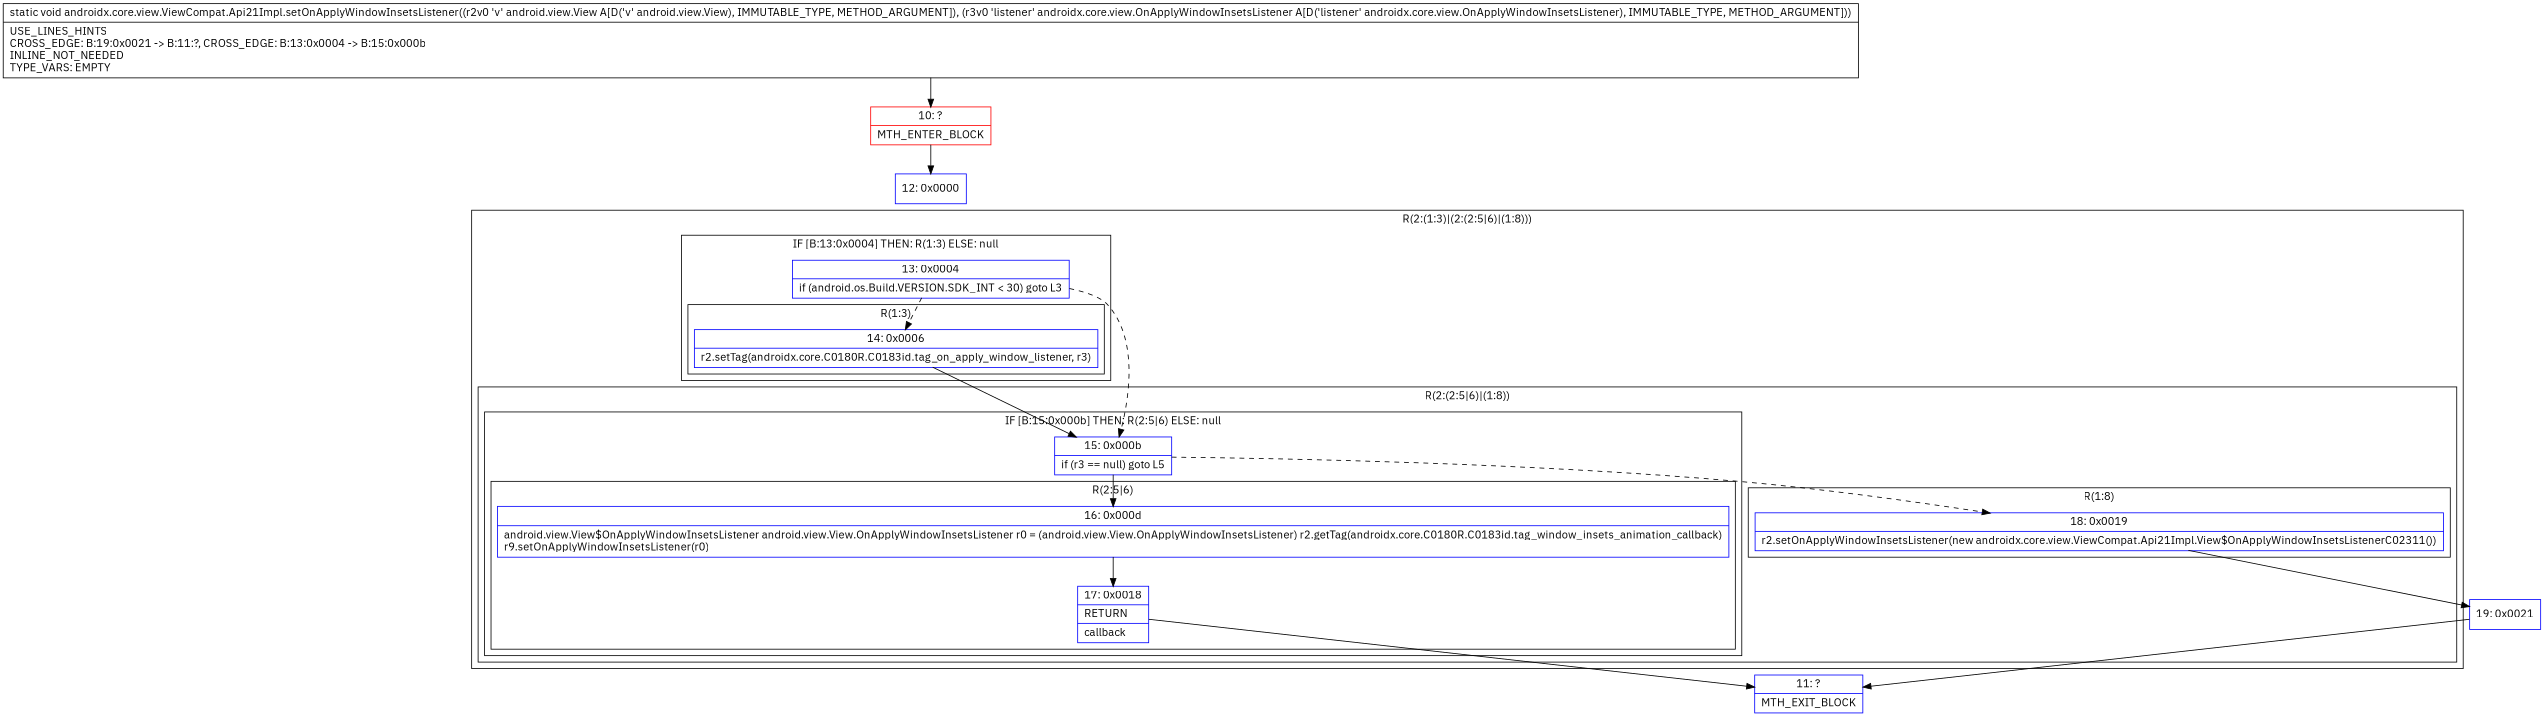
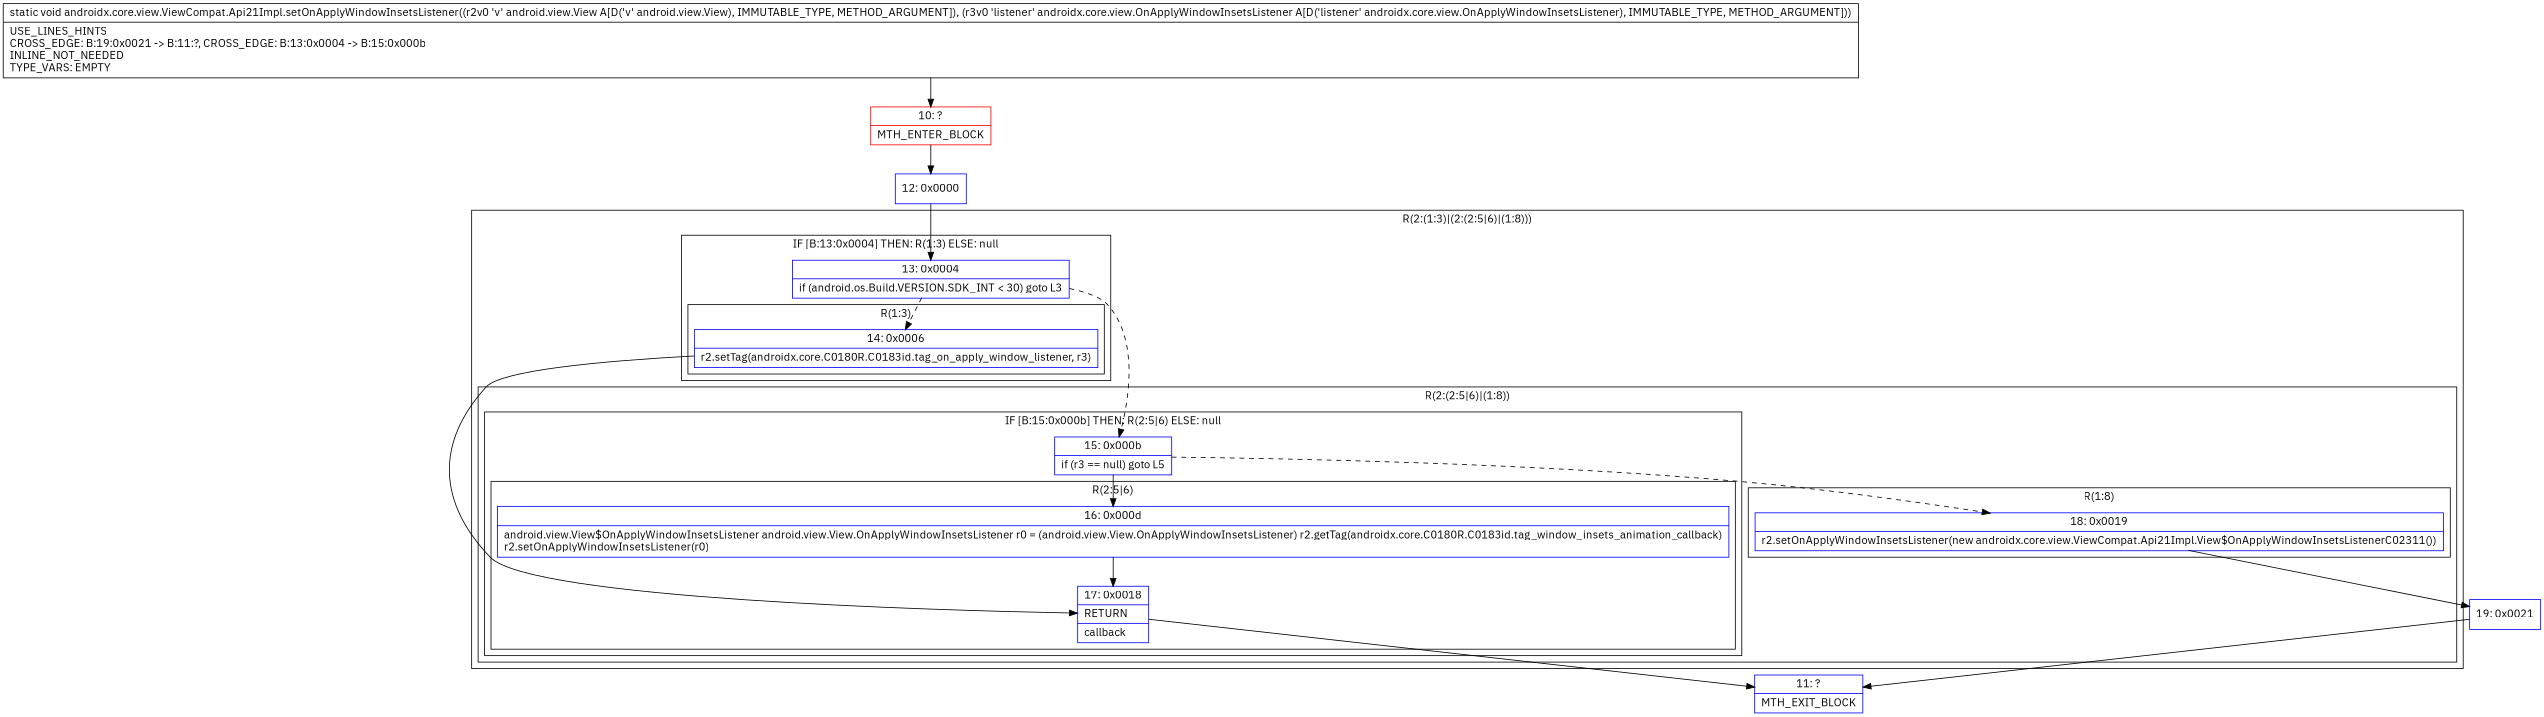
none -> (931, 228)
(1001, 400) -> (577, 583)
(607, 547) -> (607, 547)
